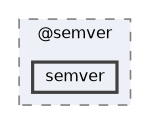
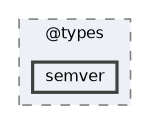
(75, 34) -> (75, 34)
